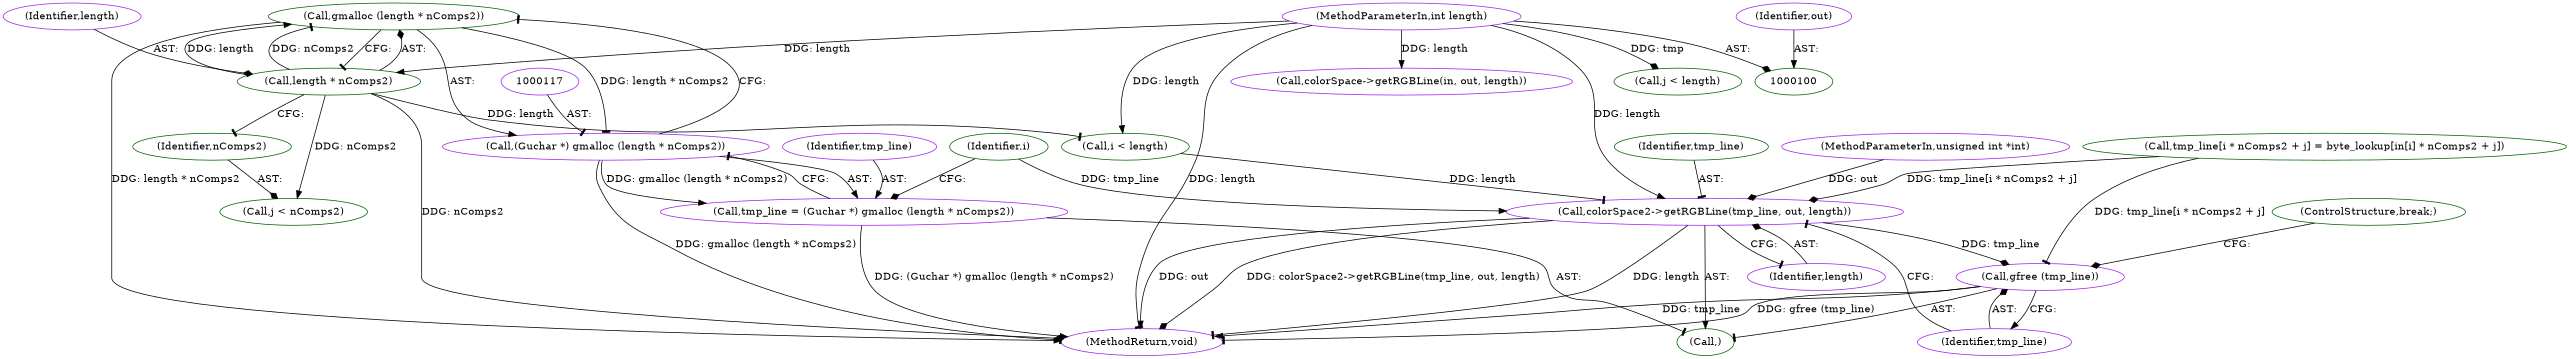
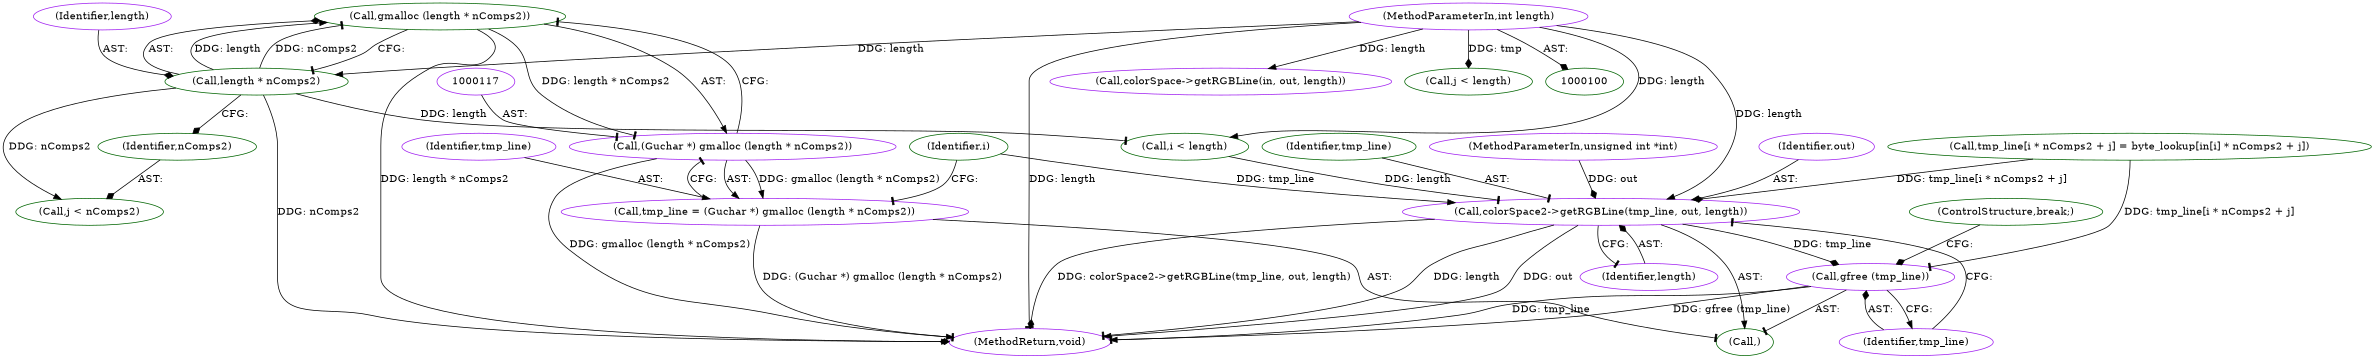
(1794, 45) -> (1751, 184)
(270, 113) -> (221, 111)
(937, 177) -> (933, 190)
